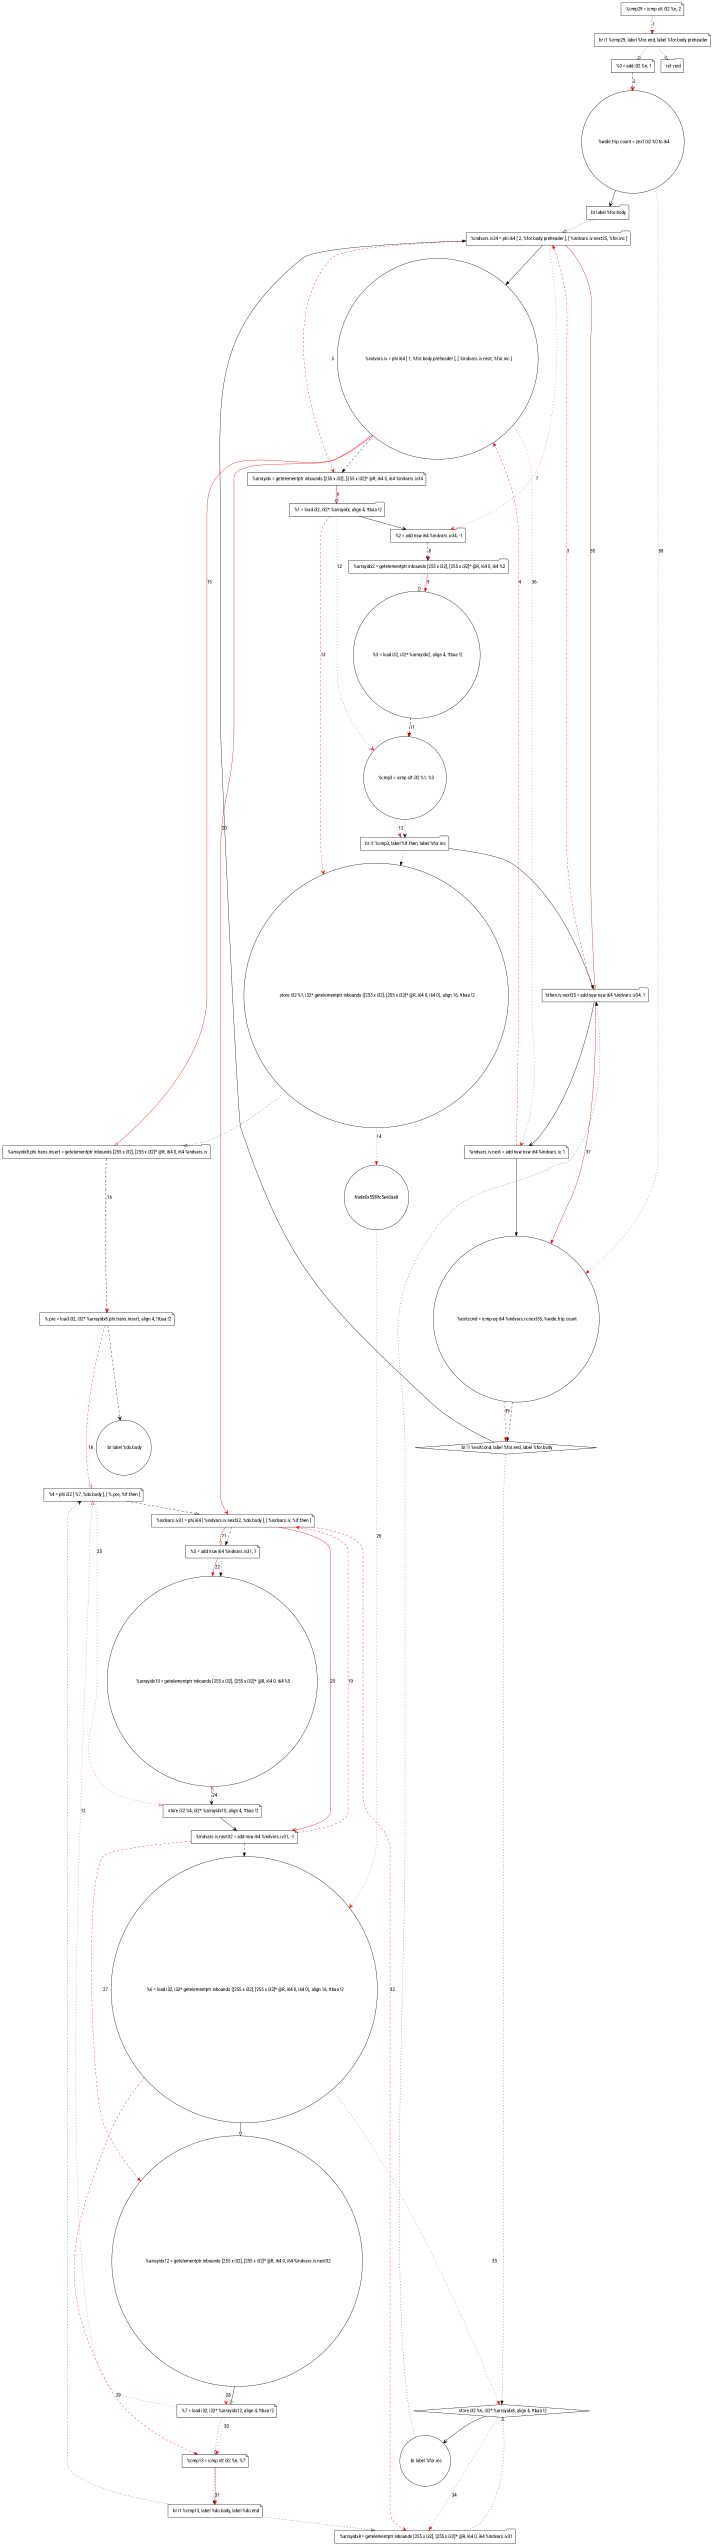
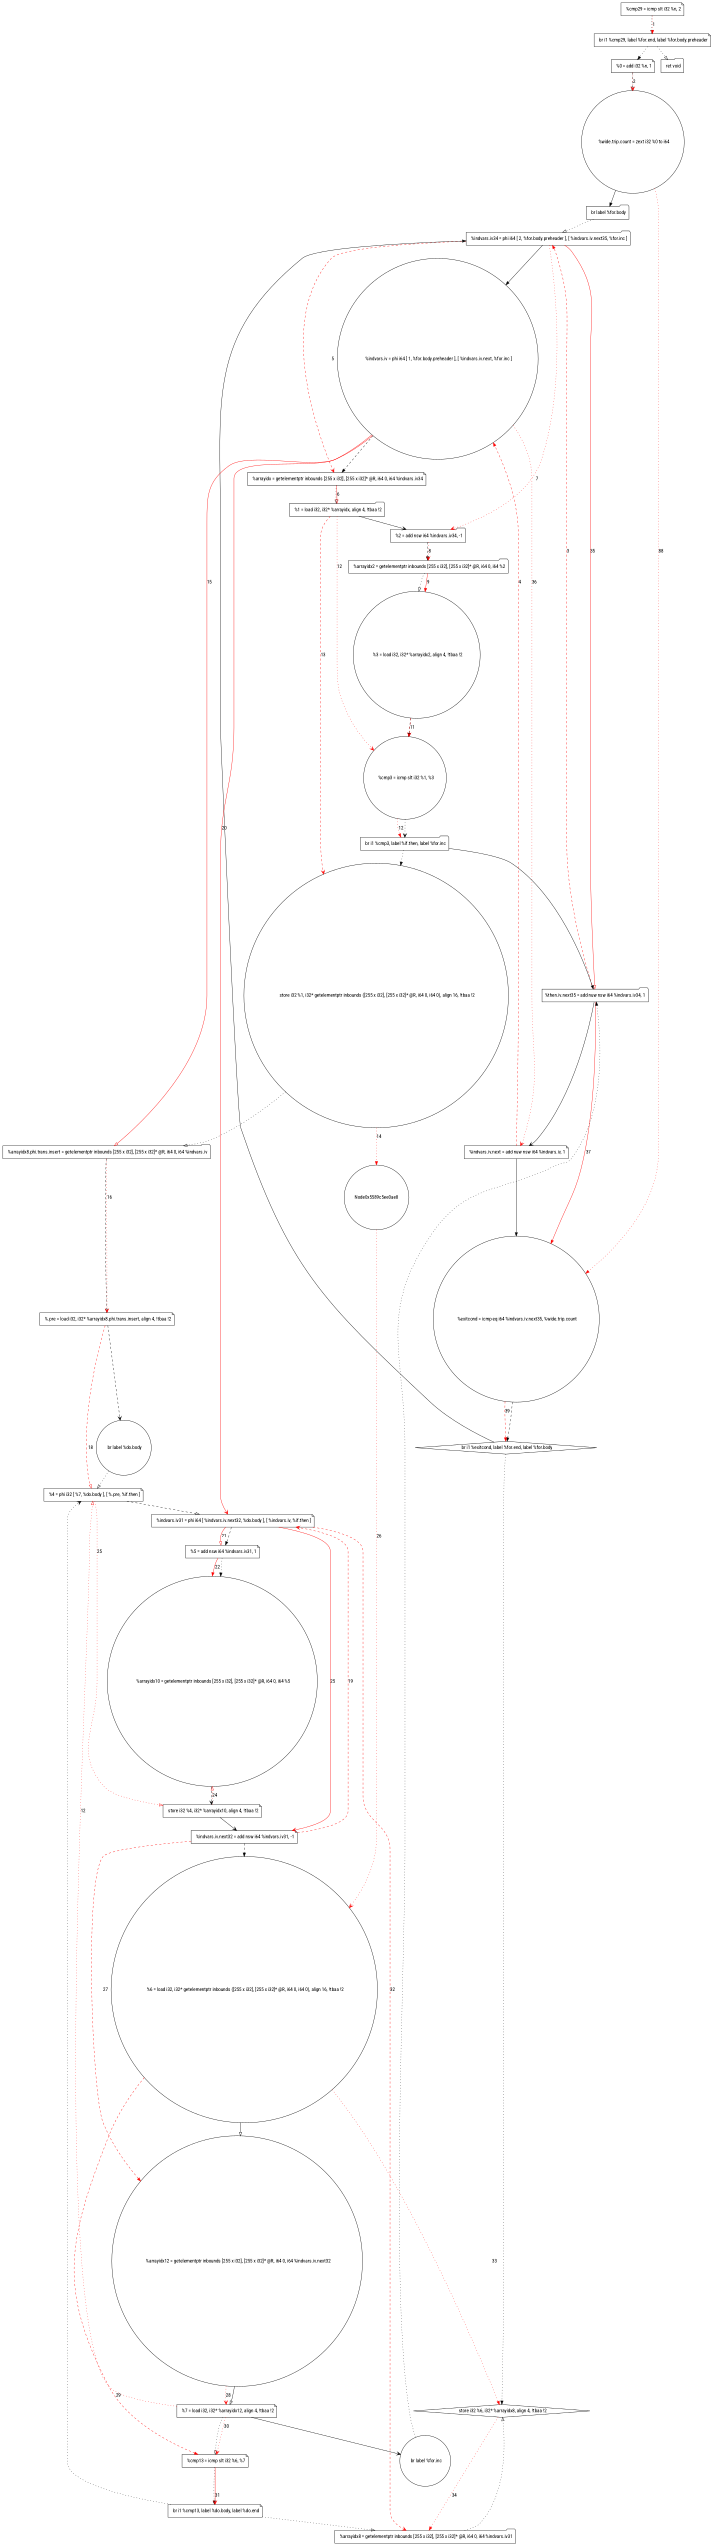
(644, 52) -> (644, 52)
(613, 197) -> (613, 197)
none -> (104, 1478)
(465, 2427) -> (324, 2435)
